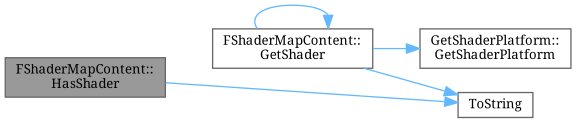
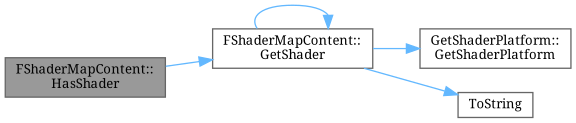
(305, 92) -> (183, 64)
